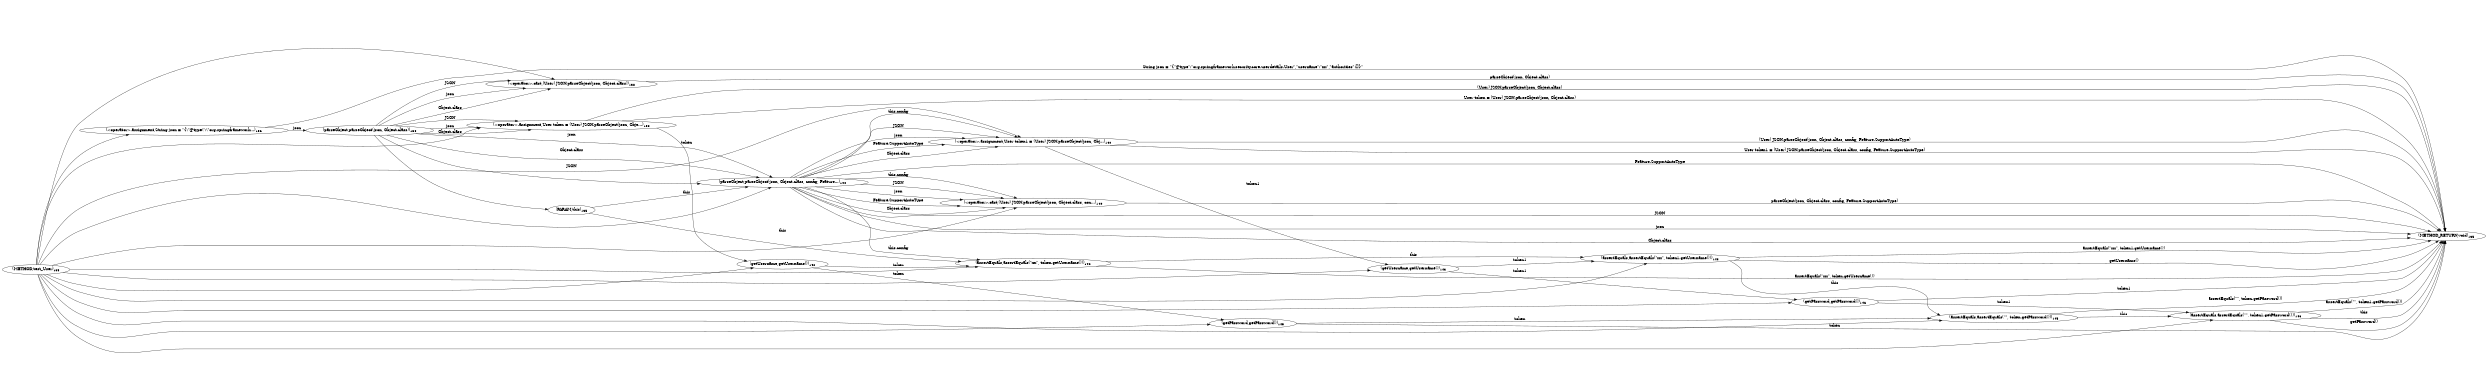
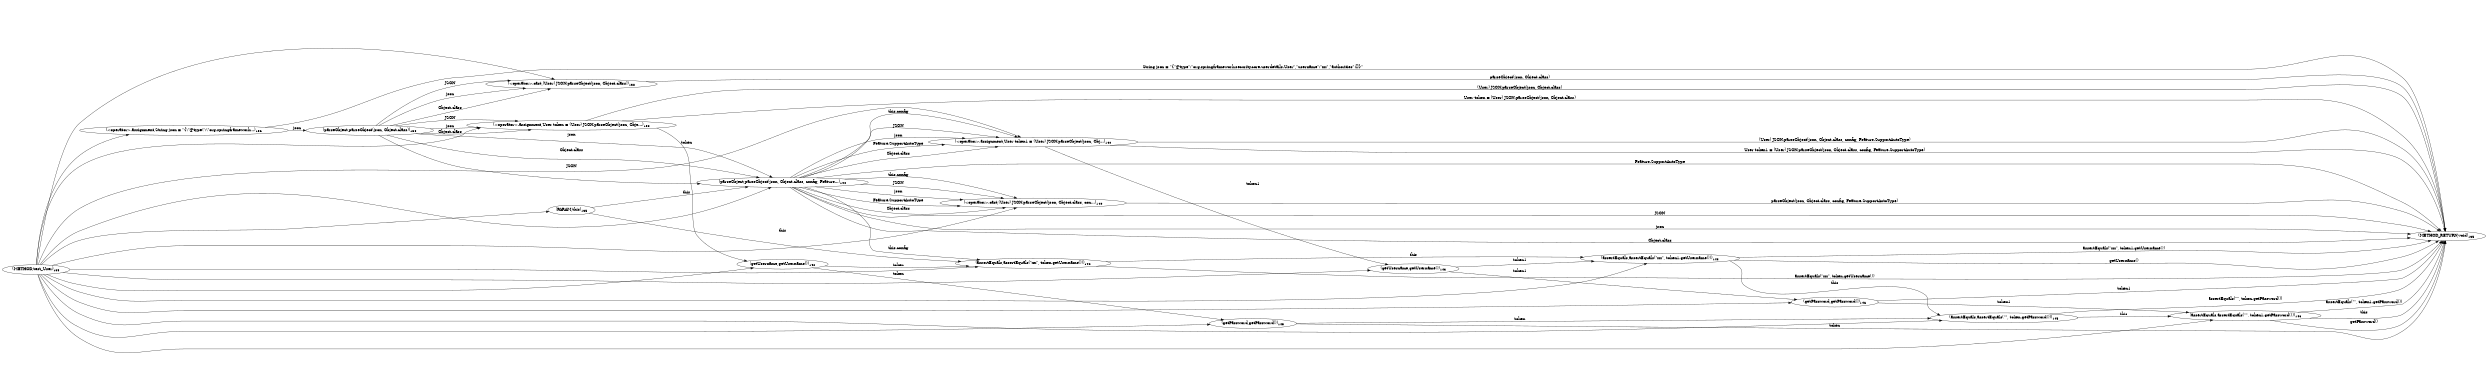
(451, 191) -> (290, 229)
